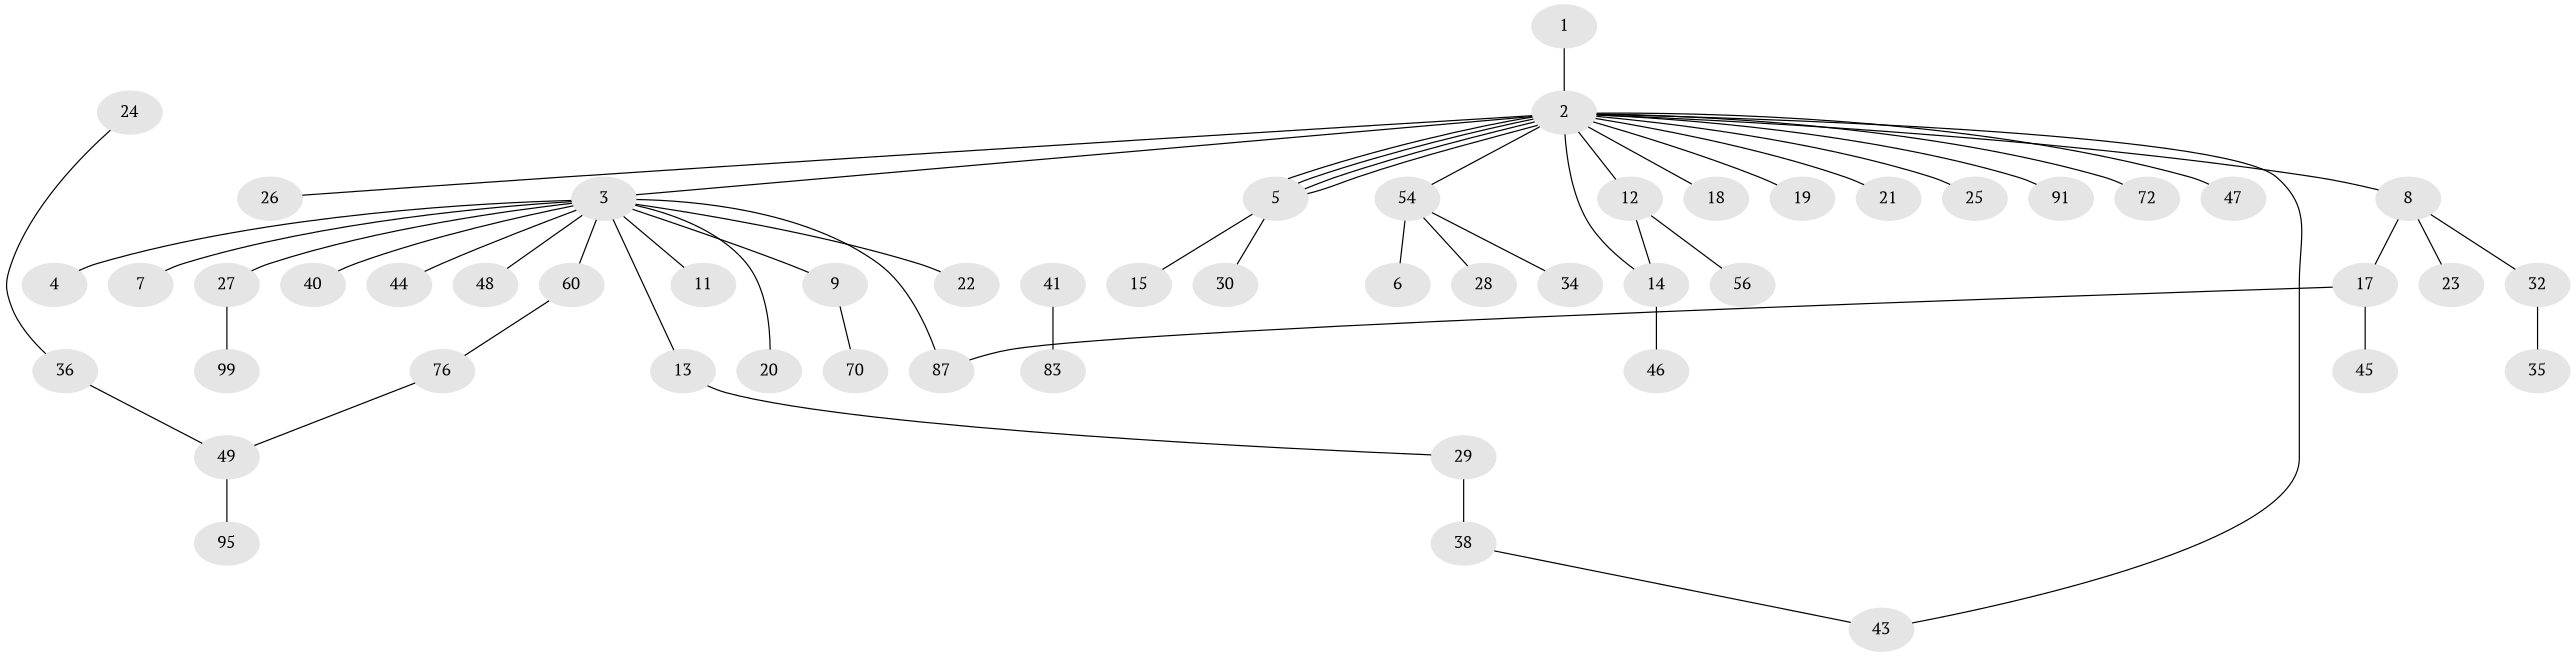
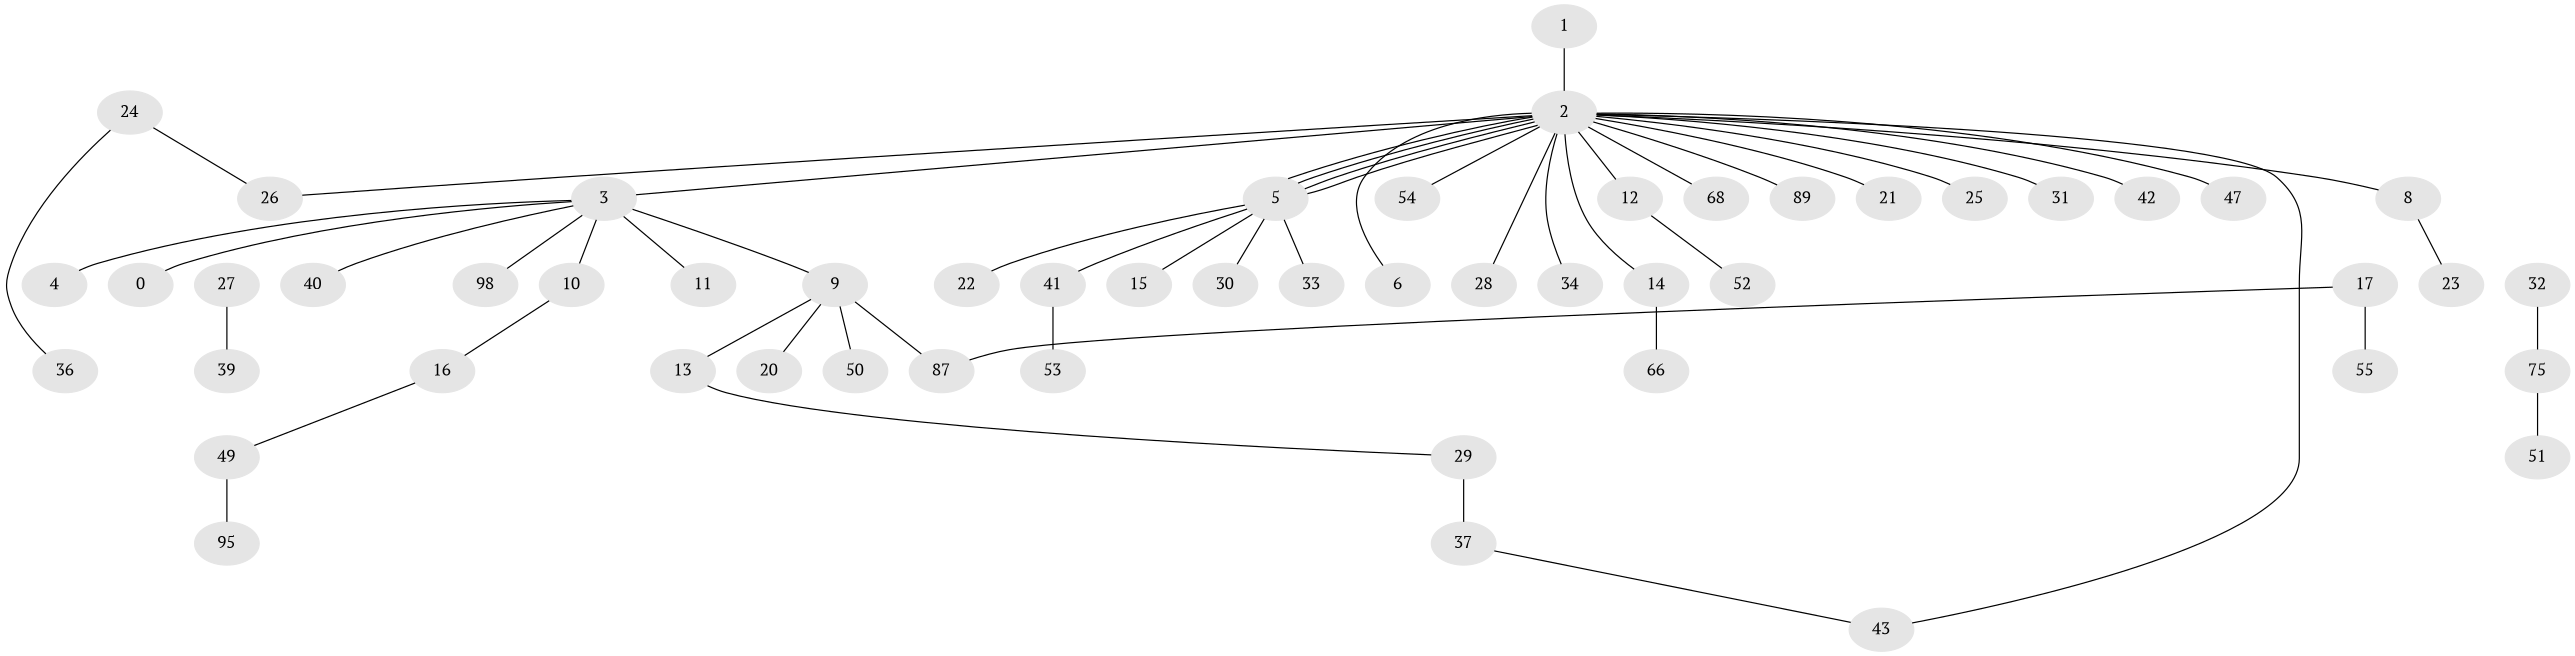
none -> (200, 156)
(1716, 199) -> (1716, 199)
(1802, 199) -> (1802, 199)
(2061, 199) -> (2061, 199)
(2147, 199) -> (2147, 199)
(804, 226) -> (888, 328)
(410, 228) -> none
(790, 231) -> (1117, 232)
none -> (1162, 238)
(1403, 242) -> (1359, 188)
(1446, 242) -> (1524, 199)
(1489, 242) -> (1546, 200)
(1643, 242) -> none
(2387, 242) -> none
(2473, 242) -> none
(738, 254) -> (802, 328)
(141, 285) -> (141, 285)
(399, 285) -> none
(485, 285) -> (485, 285)
(572, 285) -> (572, 285)
(643, 285) -> (759, 328)
none -> (1312, 285)
(1743, 285) -> (1743, 285)
(227, 371) -> (227, 371)
(442, 371) -> (442, 371)
(855, 371) -> (855, 371)
(1053, 371) -> (1053, 371)
(1656, 371) -> (1656, 371)
(2365, 371) -> (2365, 371)
(2538, 371) -> (2538, 371)
(146, 414) -> none
none -> (2538, 457)
(1464, 544) -> (1464, 544)
